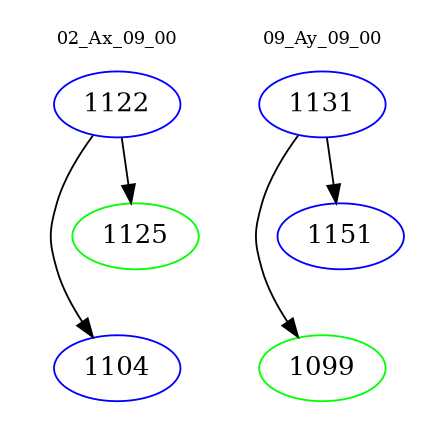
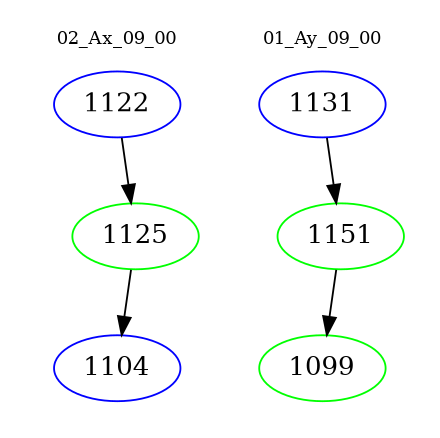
(322, 39) -> (322, 39)
(51, 227) -> (128, 293)
(257, 227) -> (333, 293)
(341, 236) -> (341, 236)
